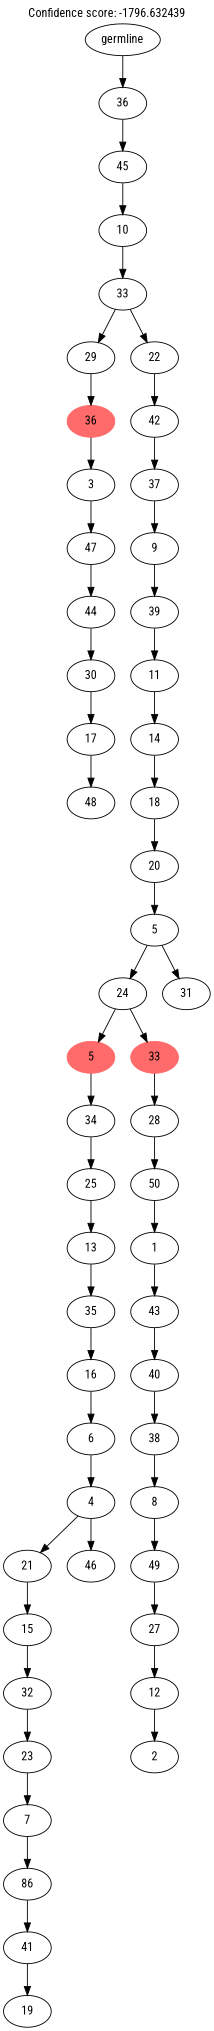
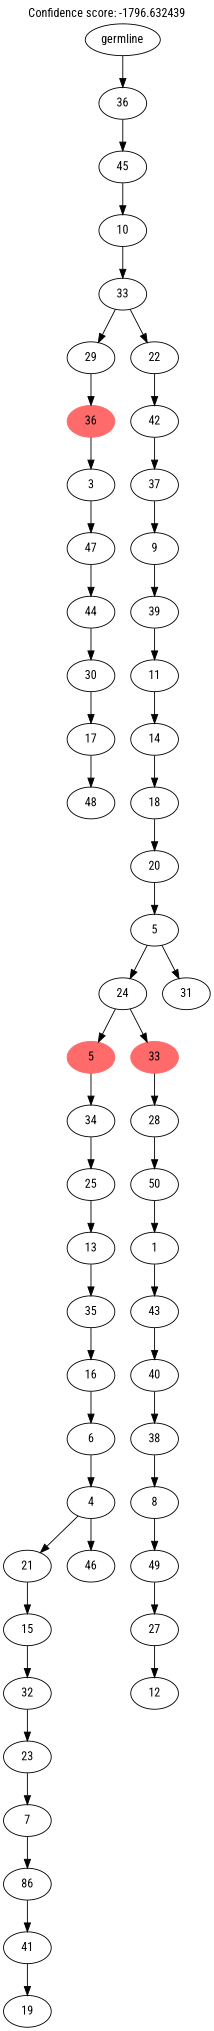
(155, 1757) -> none
